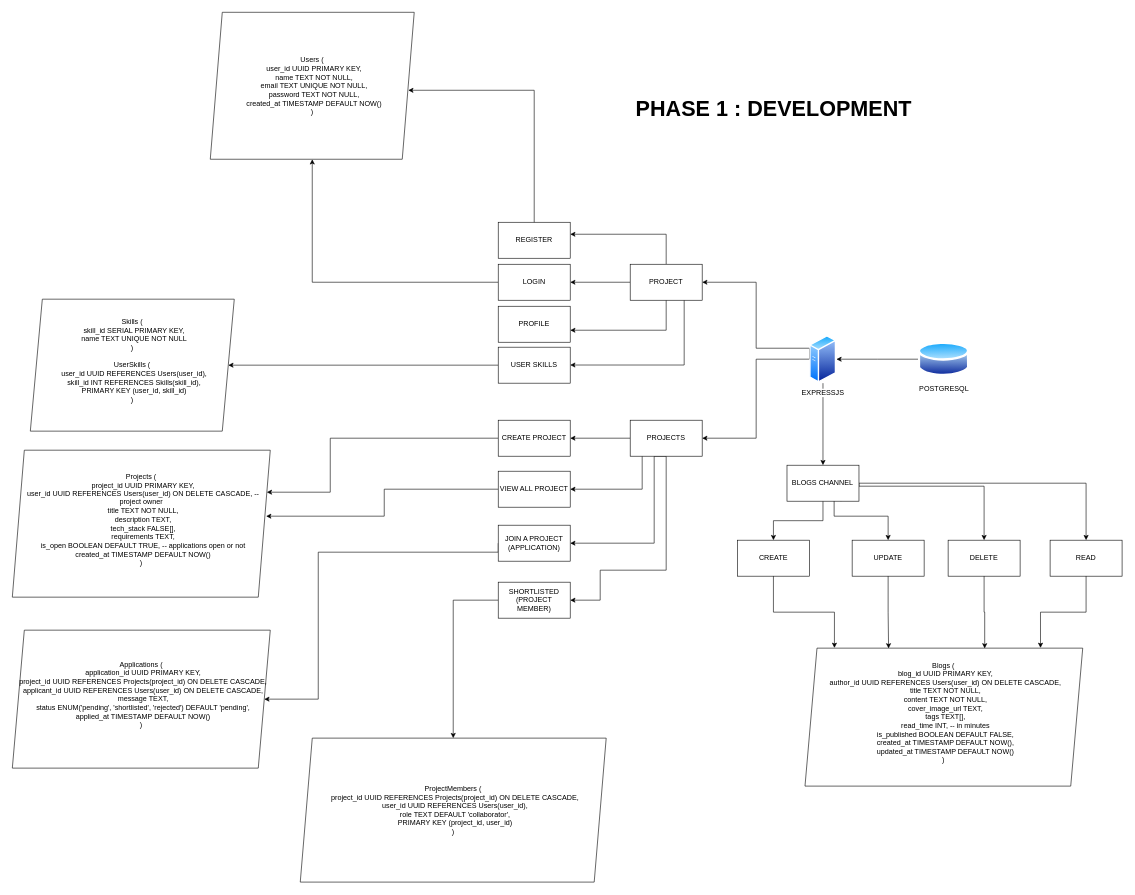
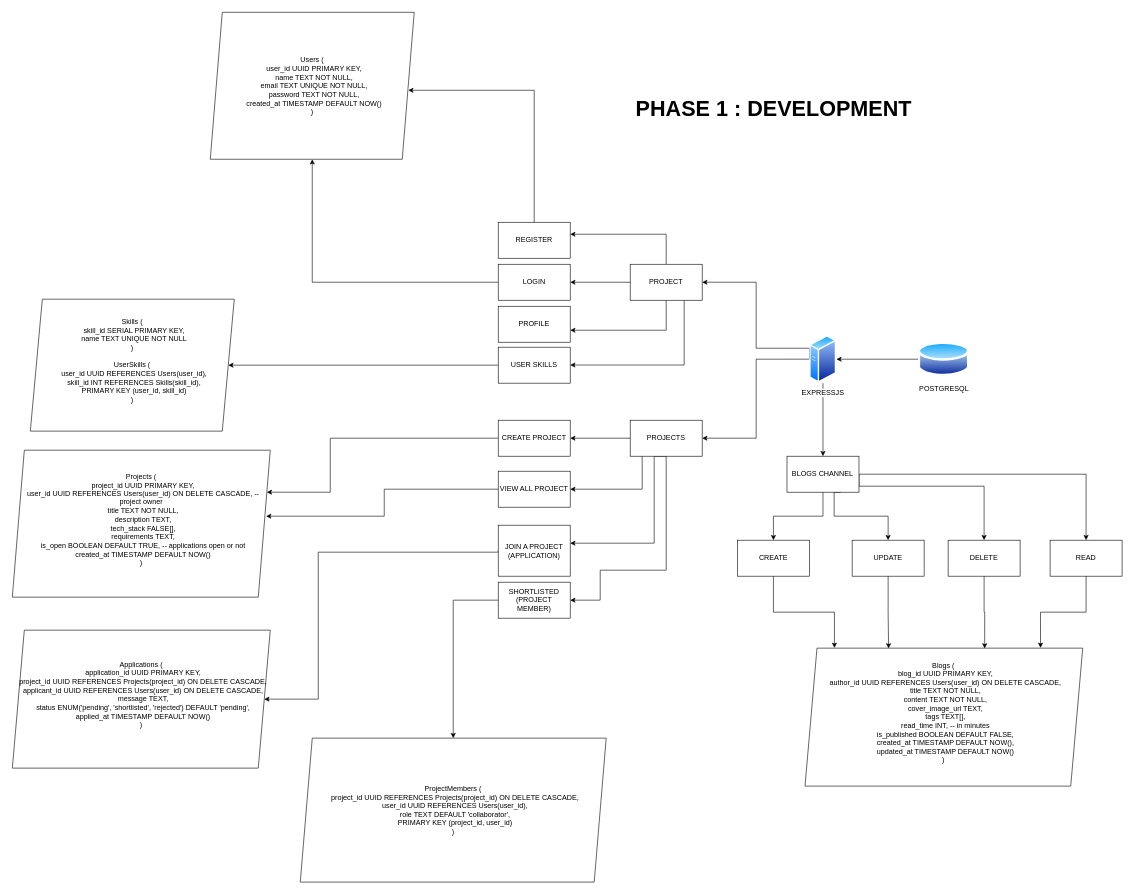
(823, 483) -> (823, 474)
(534, 543) -> (534, 551)
